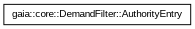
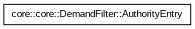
(97, 15) -> (97, 15)
